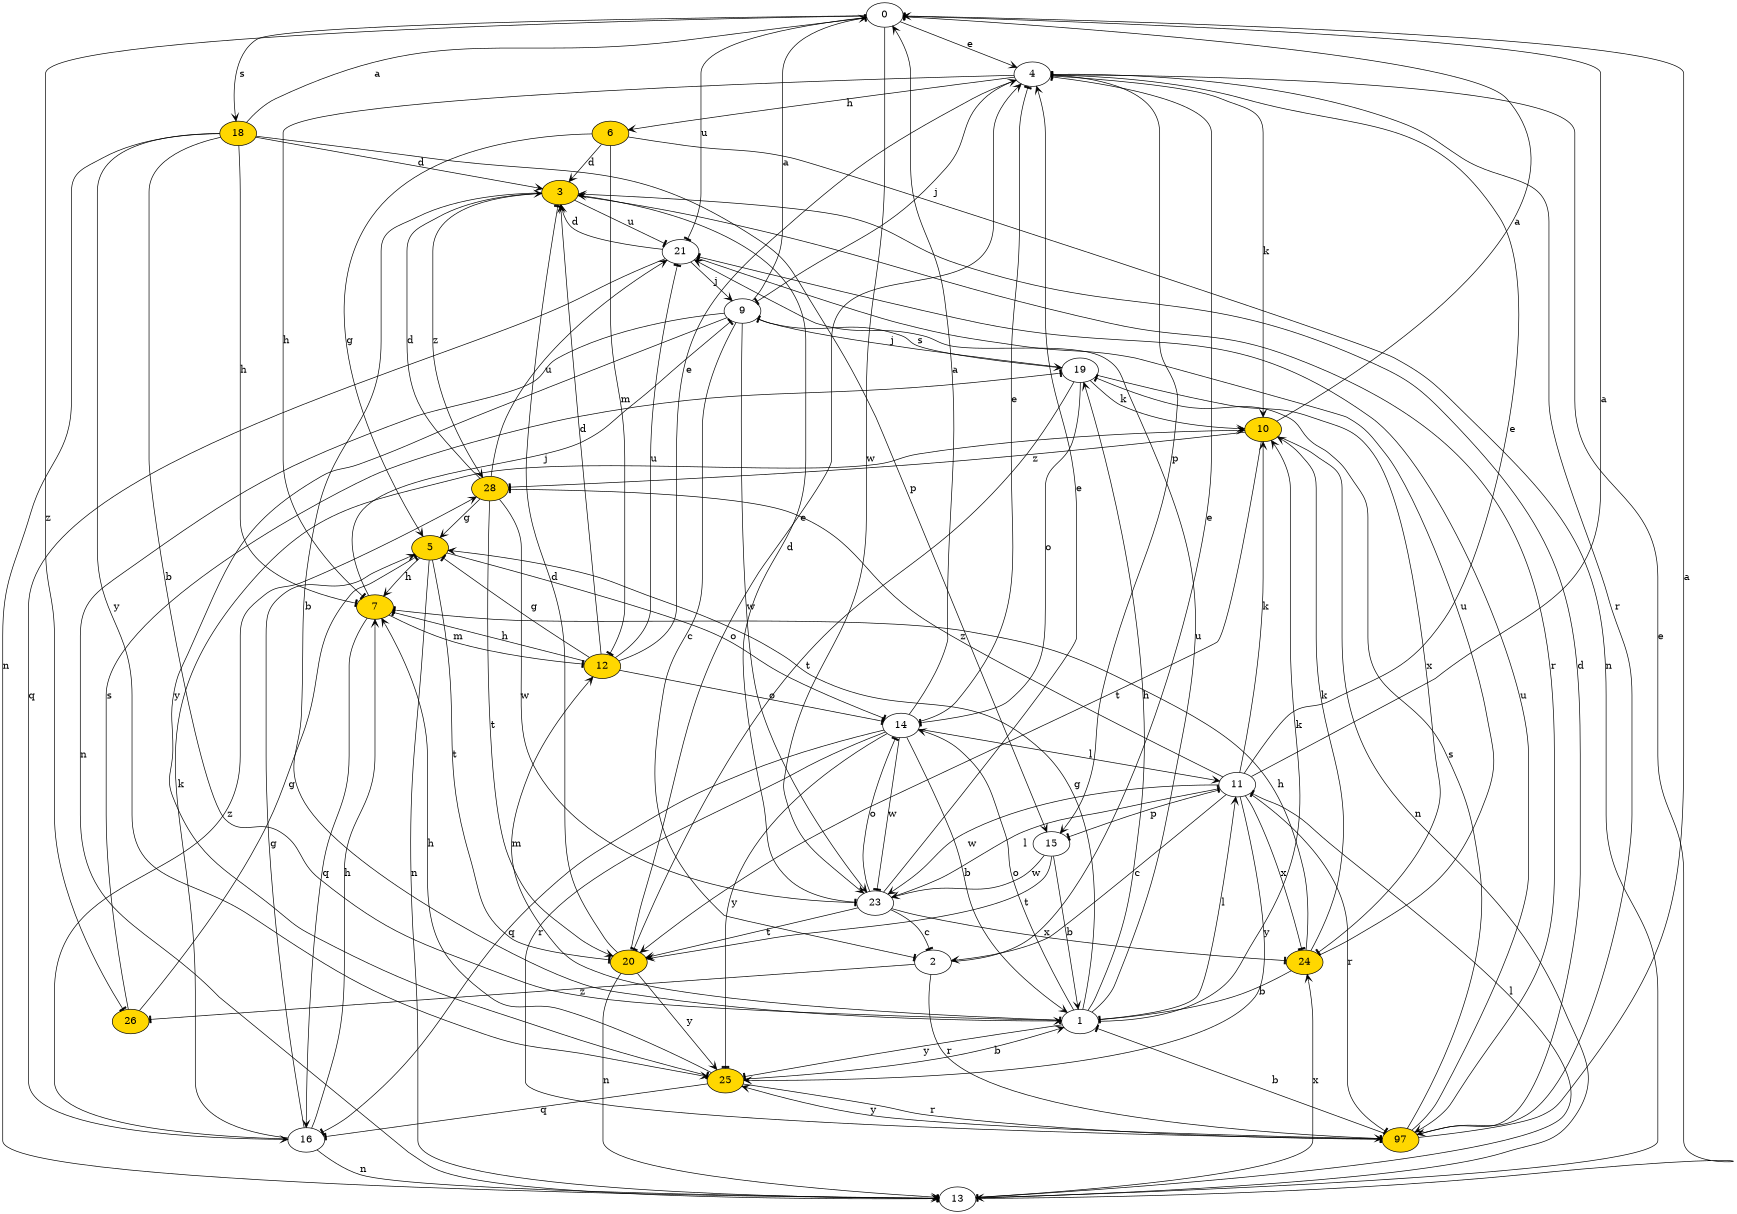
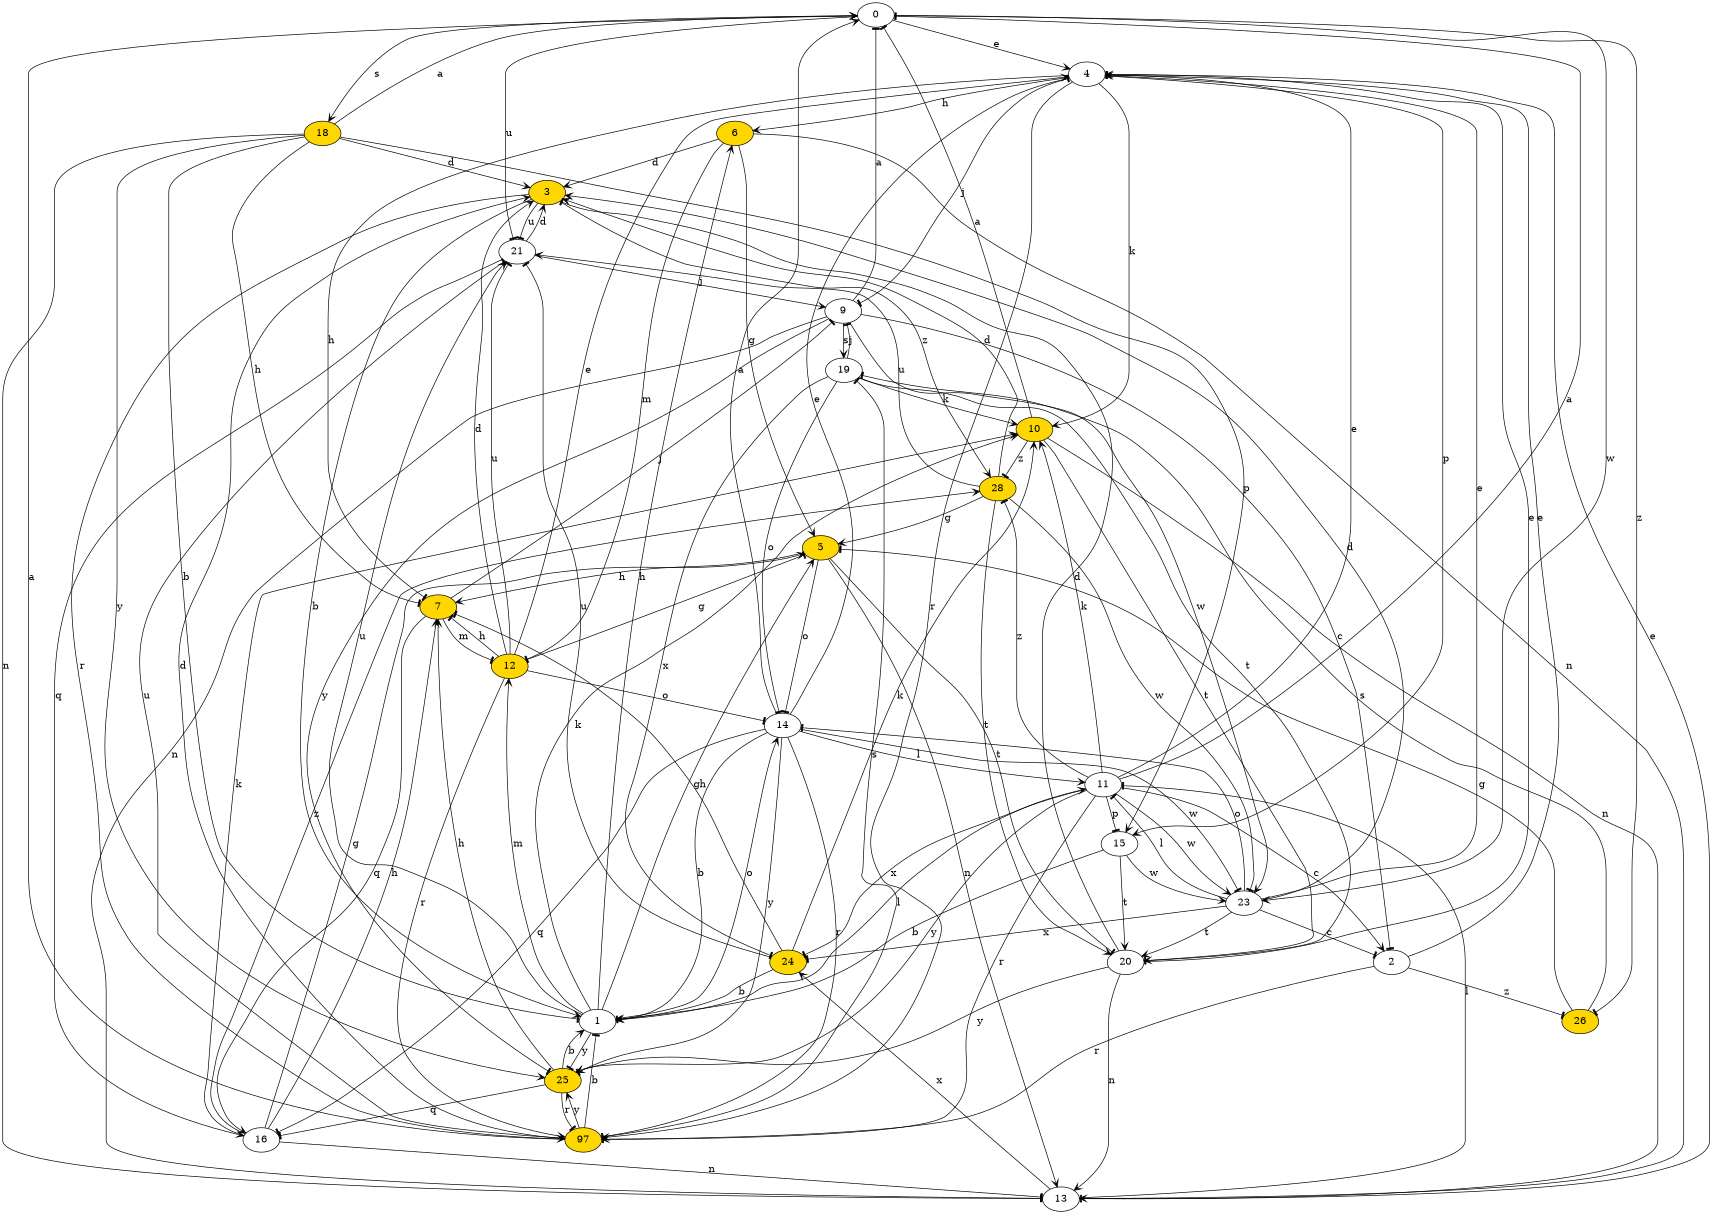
(1143, 701) -> (639, 577)
none -> (407, 947)
(629, 962) -> (1126, 962)
